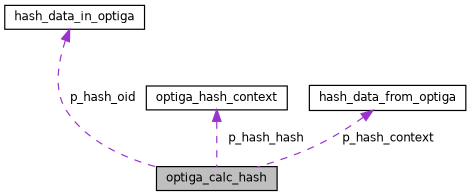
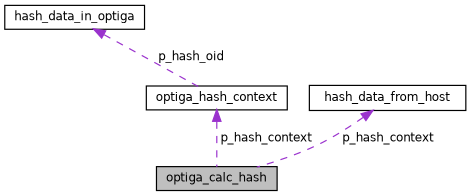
(388, 98) -> (388, 98)
(78, 125) -> (151, 61)
(265, 139) -> (265, 139)
